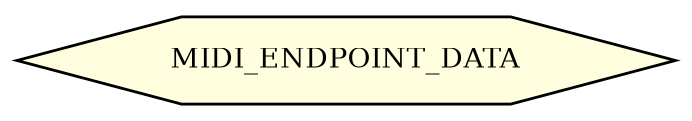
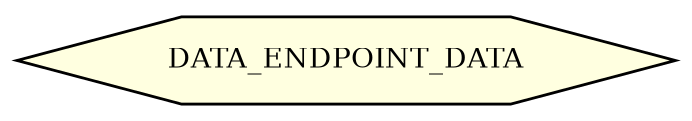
(346, 60) -> (346, 60)
